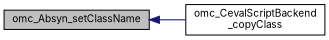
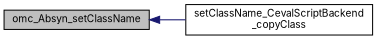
(255, 20) -> (279, 20)
